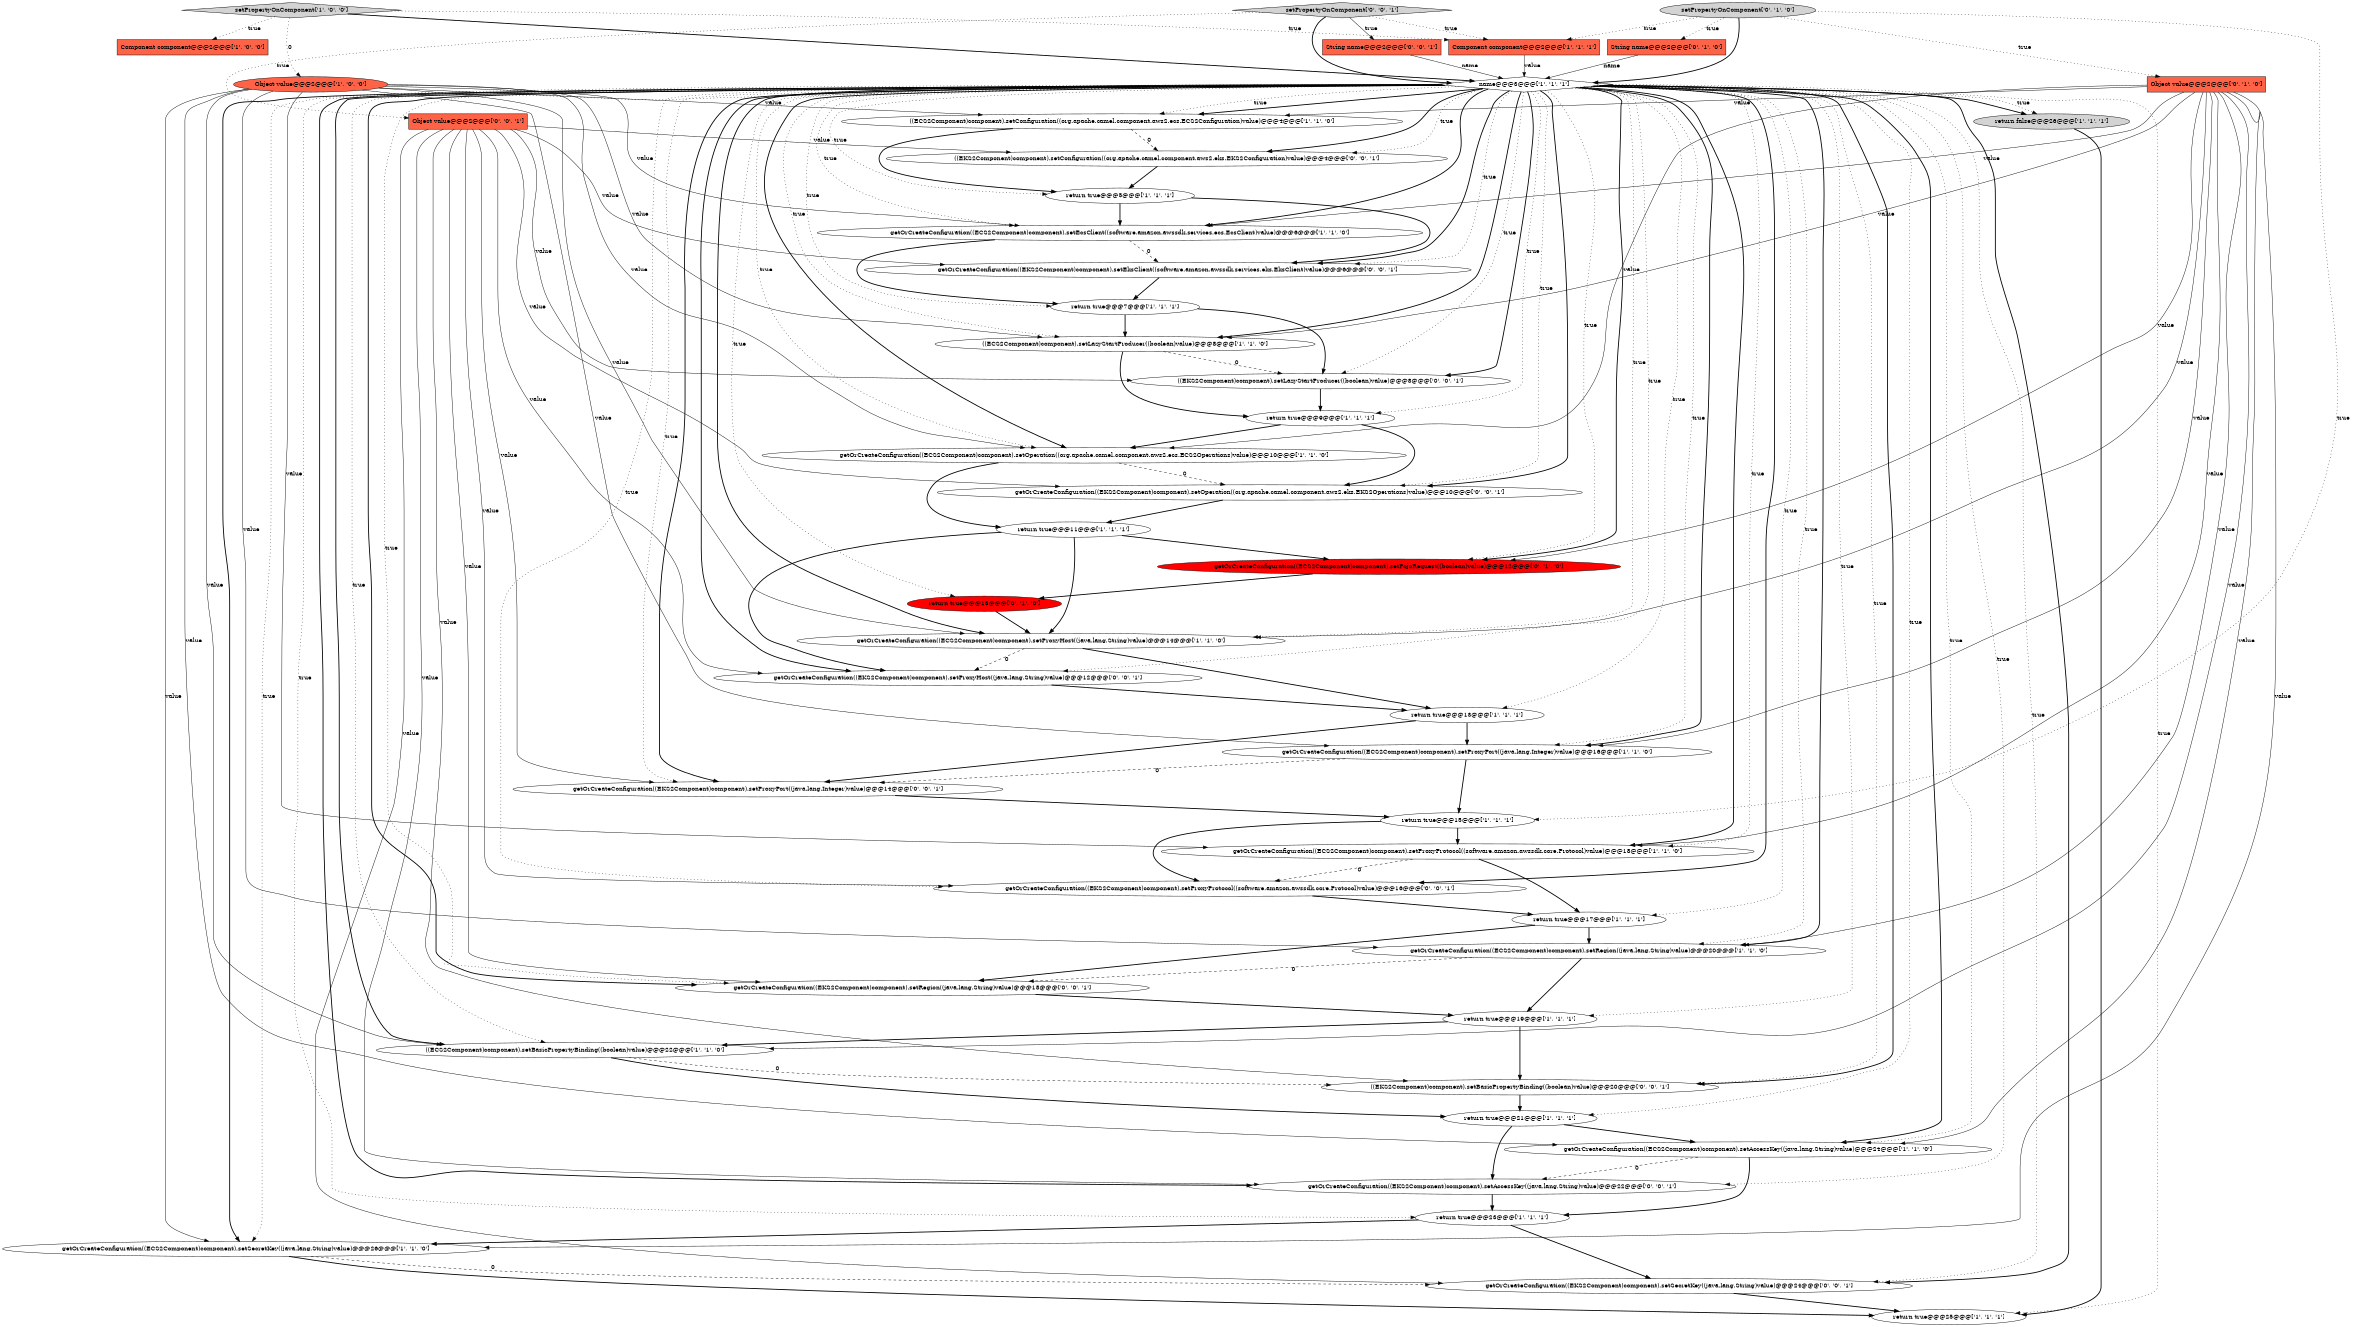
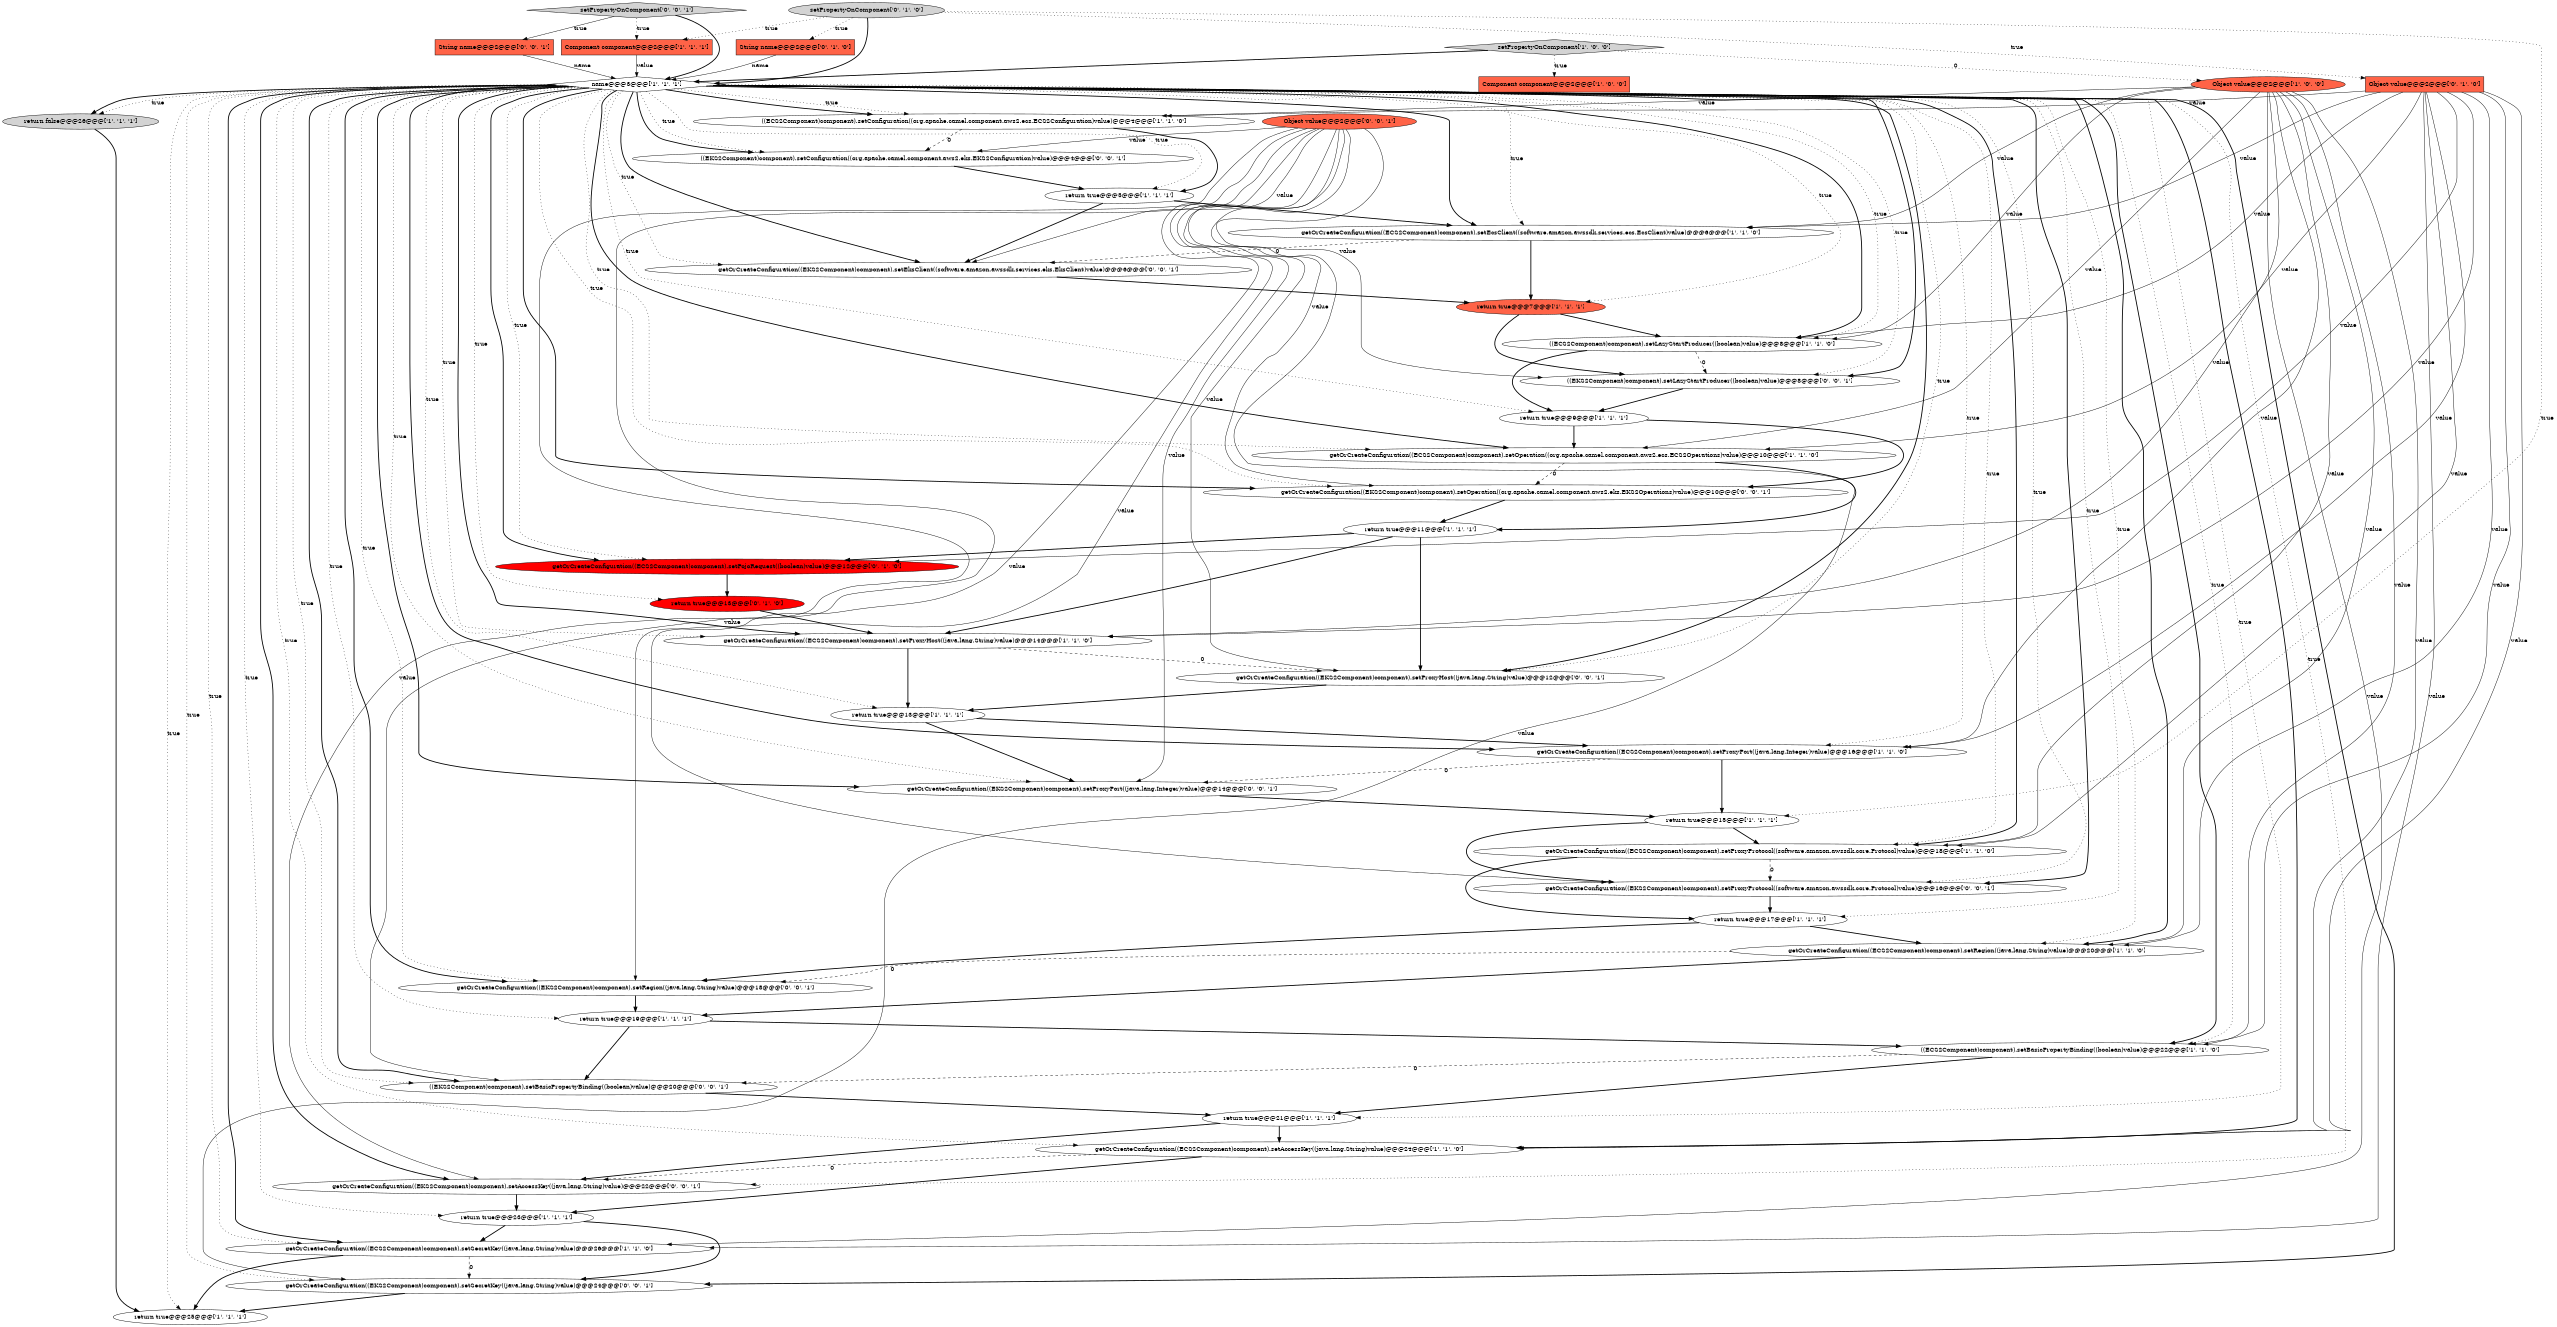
(918, 19) -> none
(617, 35) -> none
(468, 122) -> (1339, 122)
(1125, 307) -> (1531, 307)
